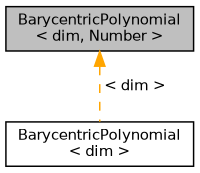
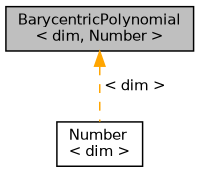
(100, 144) -> (100, 144)
